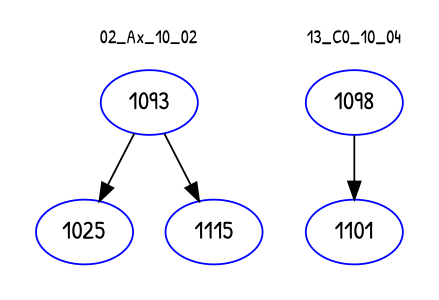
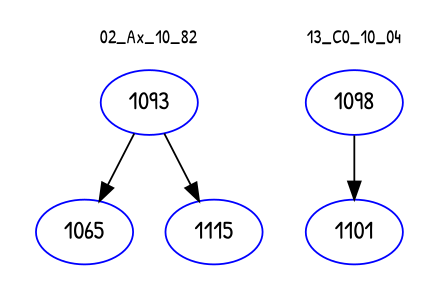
(149, 39) -> (149, 39)
(85, 232) -> (85, 232)
